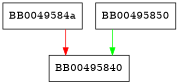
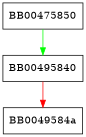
(136, 16) -> (43, 16)
(66, 38) -> (43, 91)
